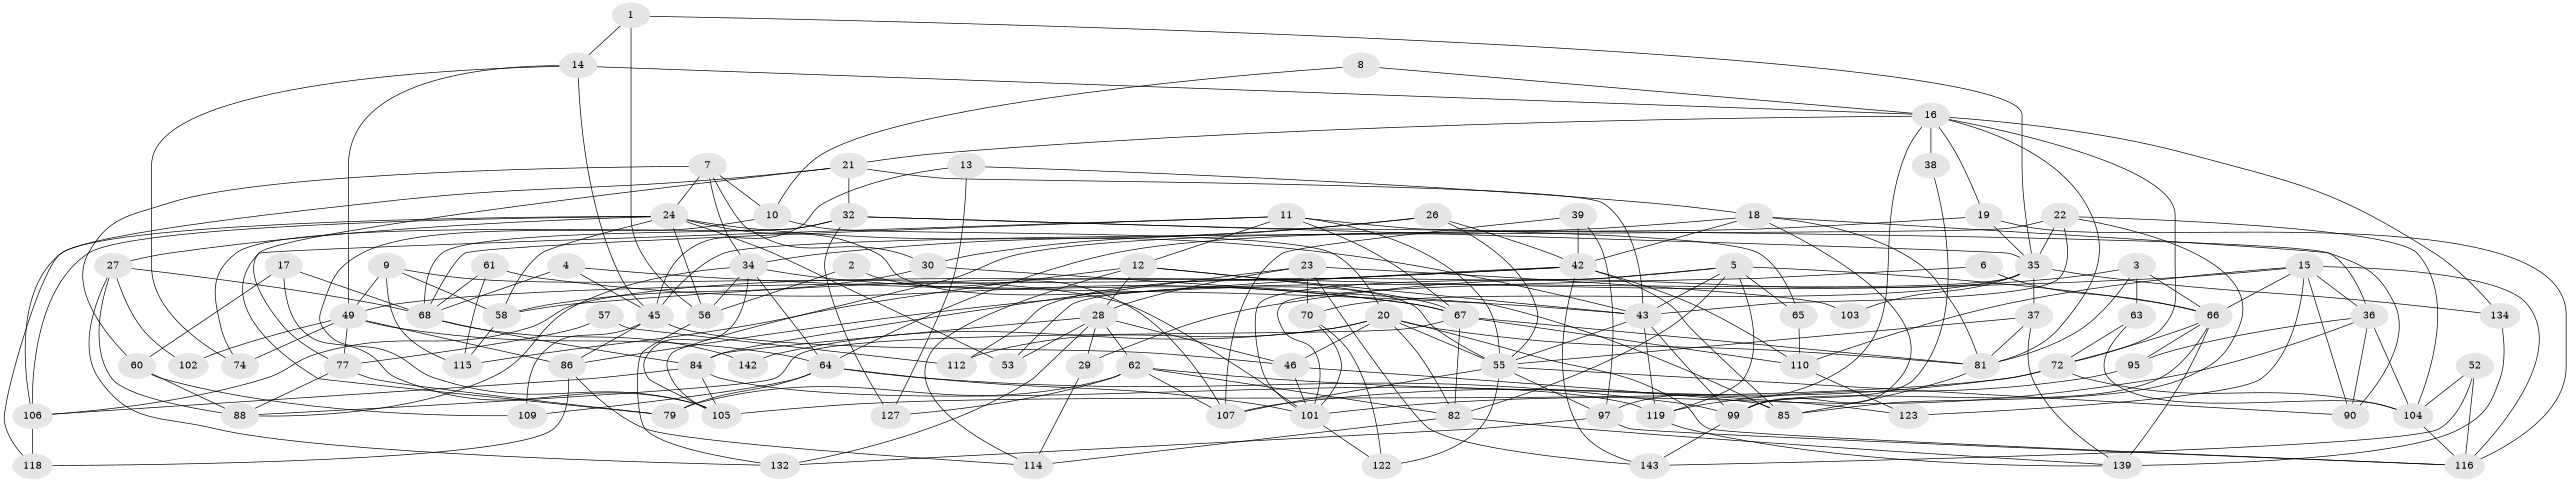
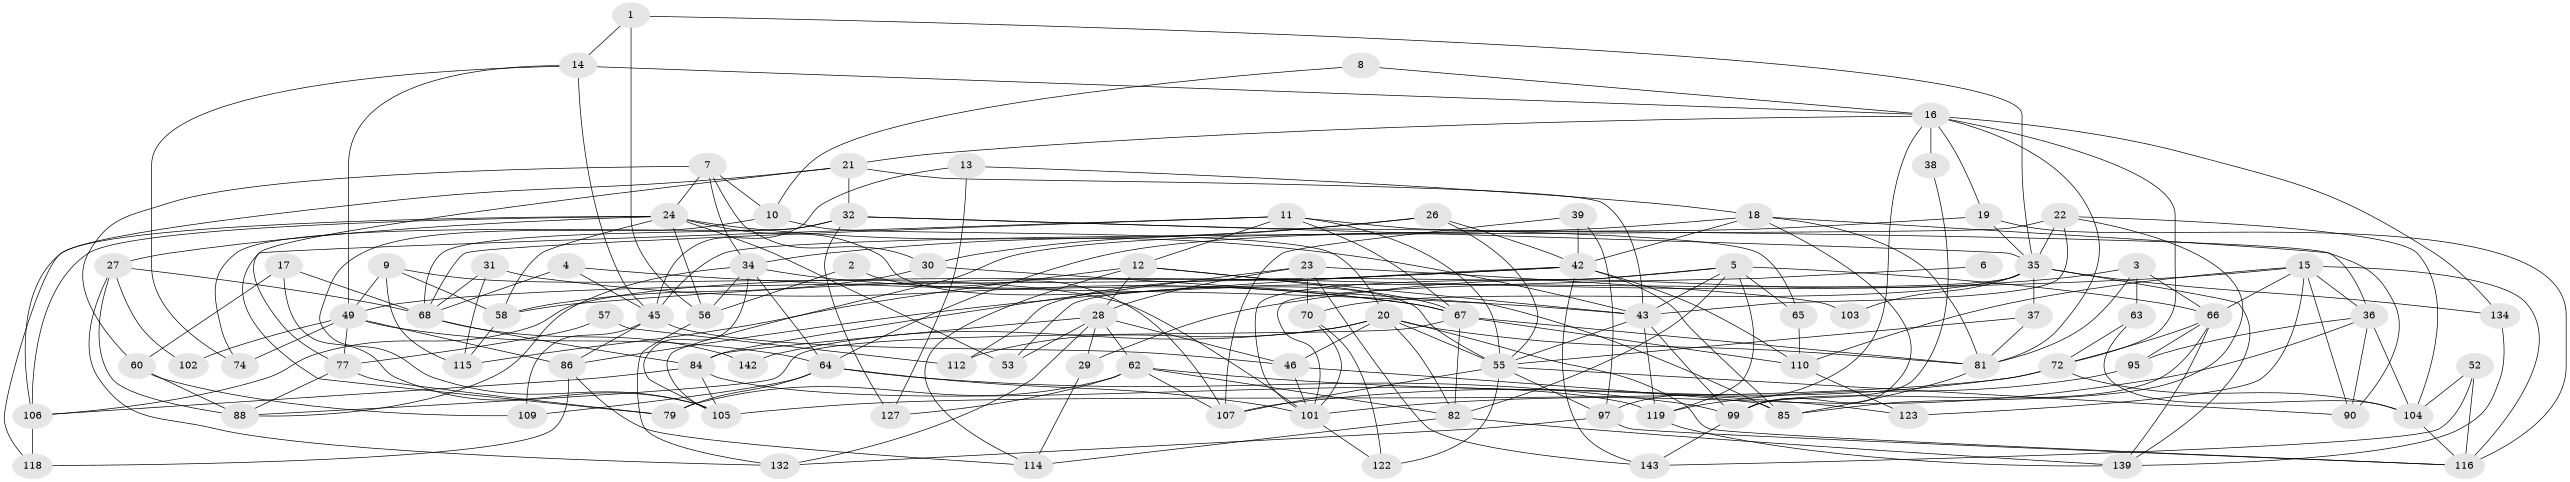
(490, 266) -> (490, 266)
(2096, 295) -> none
(2056, 413) -> (2246, 320)
